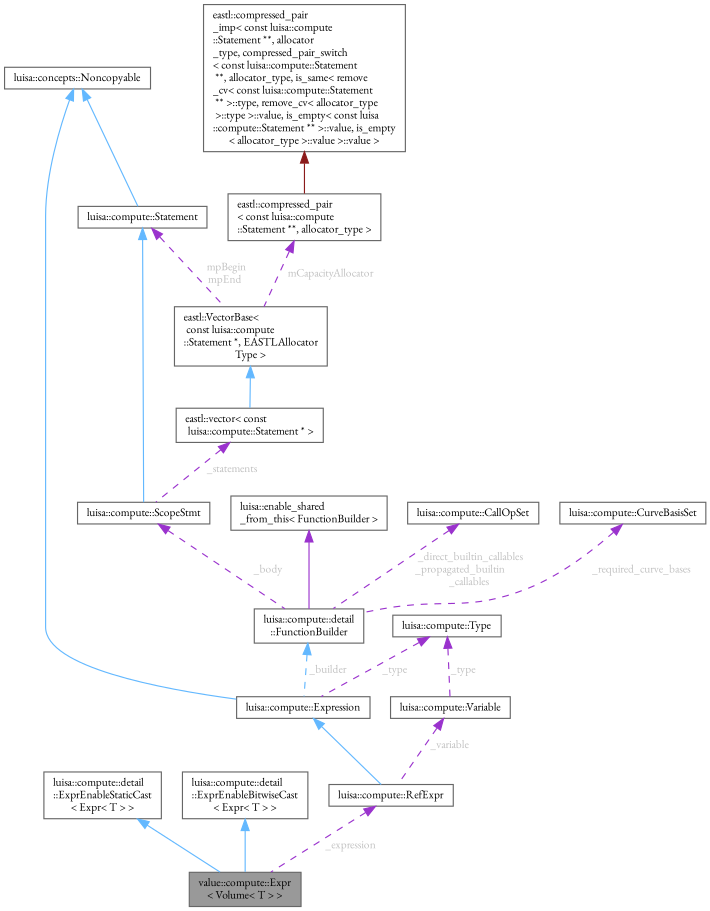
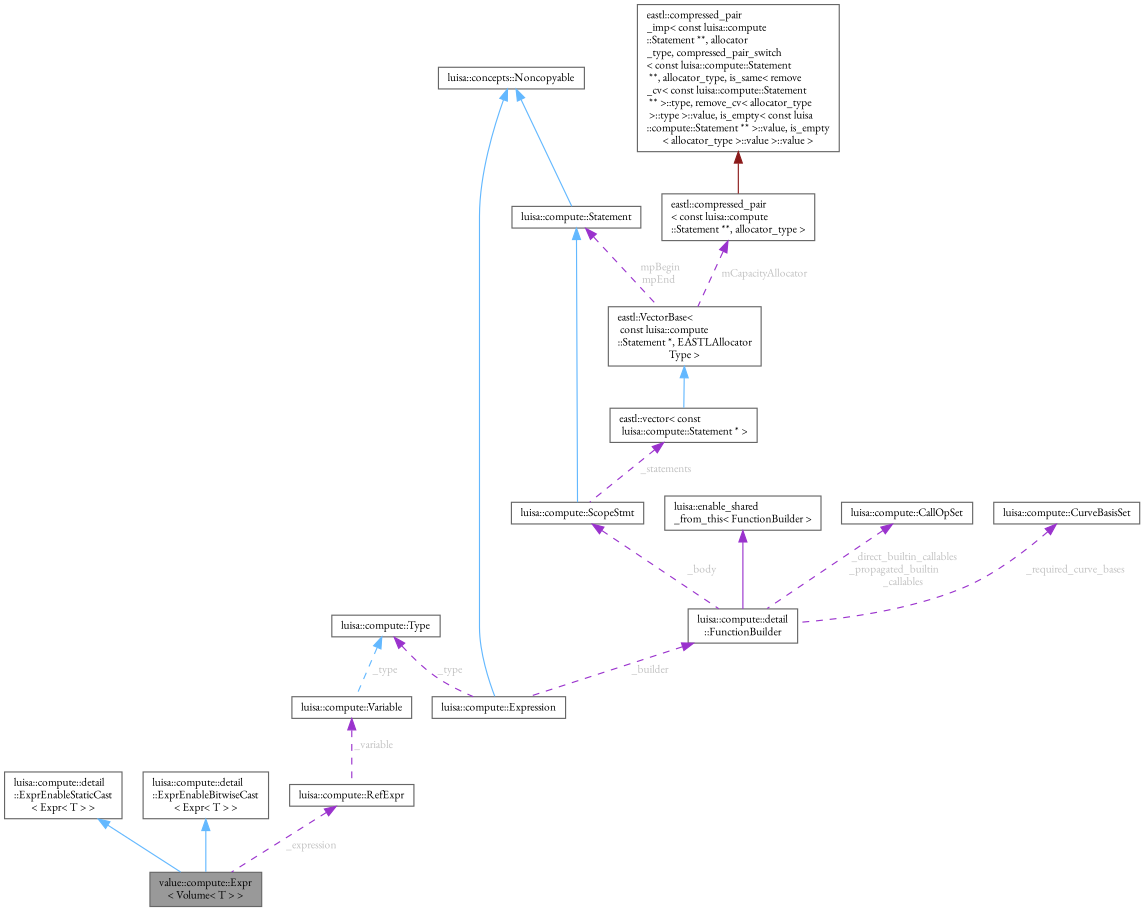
(449, 673) -> (367, 672)
(306, 675) -> (606, 672)
(352, 756) -> none
